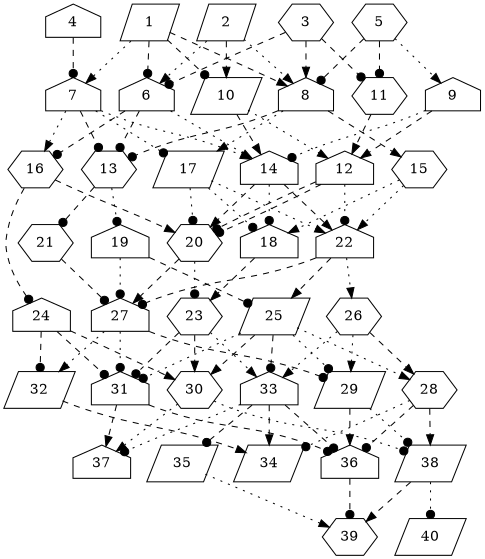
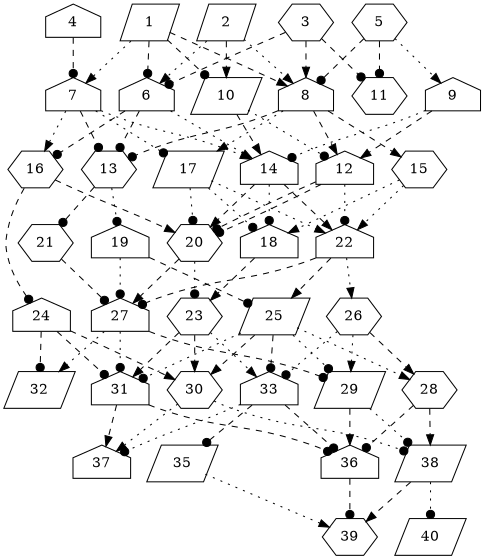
(366, 125) -> (323, 128)
(284, 132) -> (284, 132)
(317, 348) -> (317, 348)
(160, 351) -> (160, 351)
(269, 463) -> none
